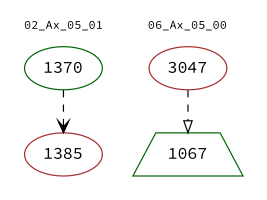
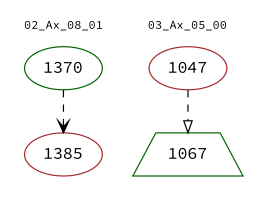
(64, 26) -> (64, 26)
(188, 26) -> (188, 26)
(188, 68) -> (188, 68)
